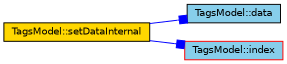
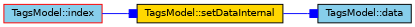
(162, 42) -> (115, 14)
